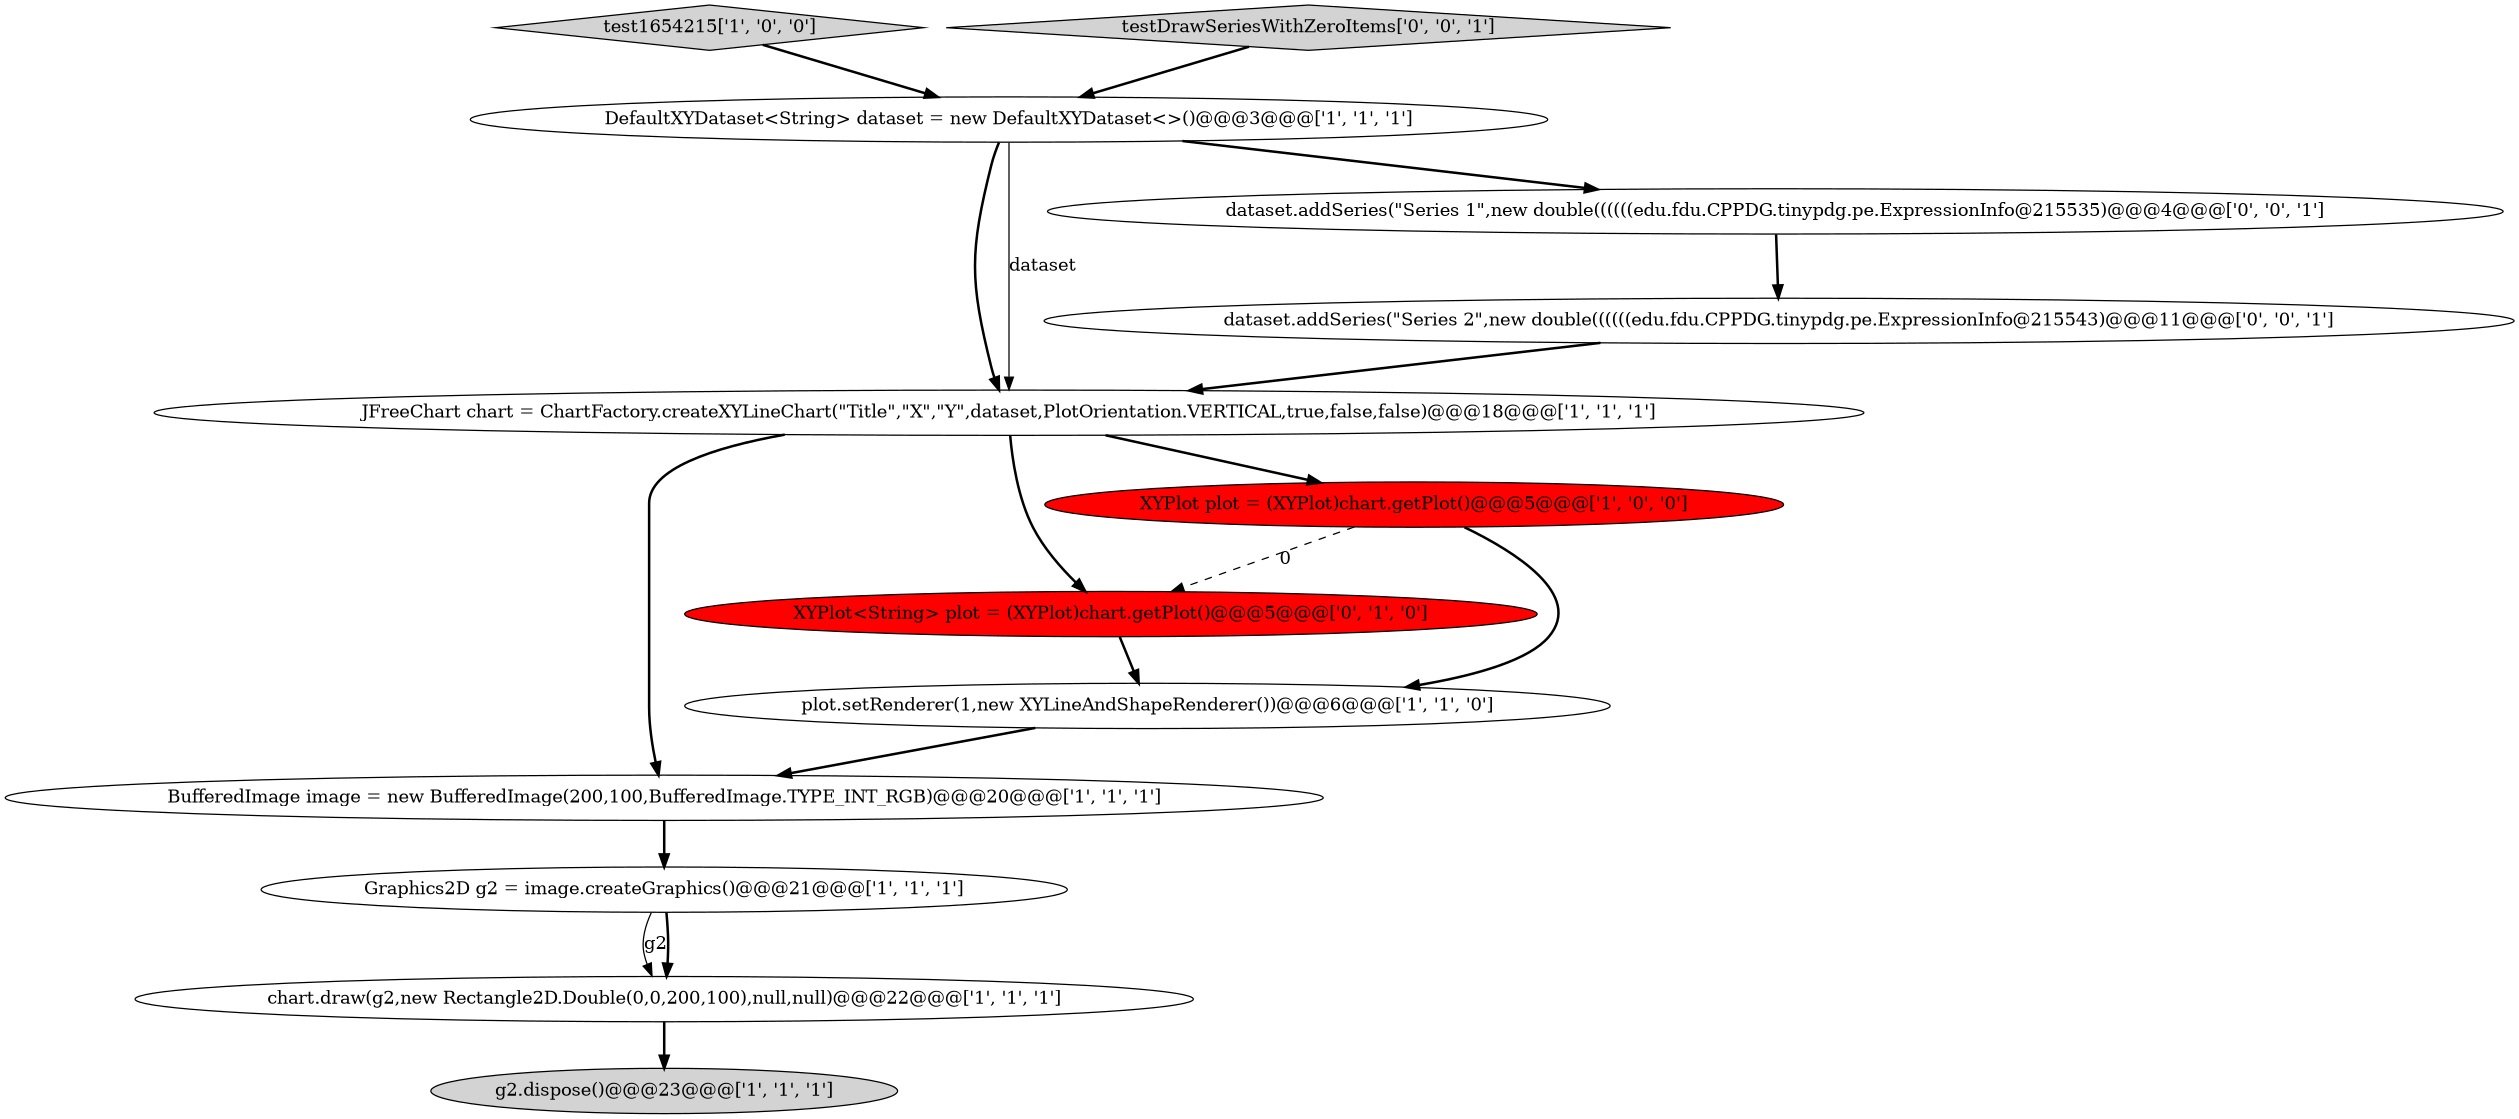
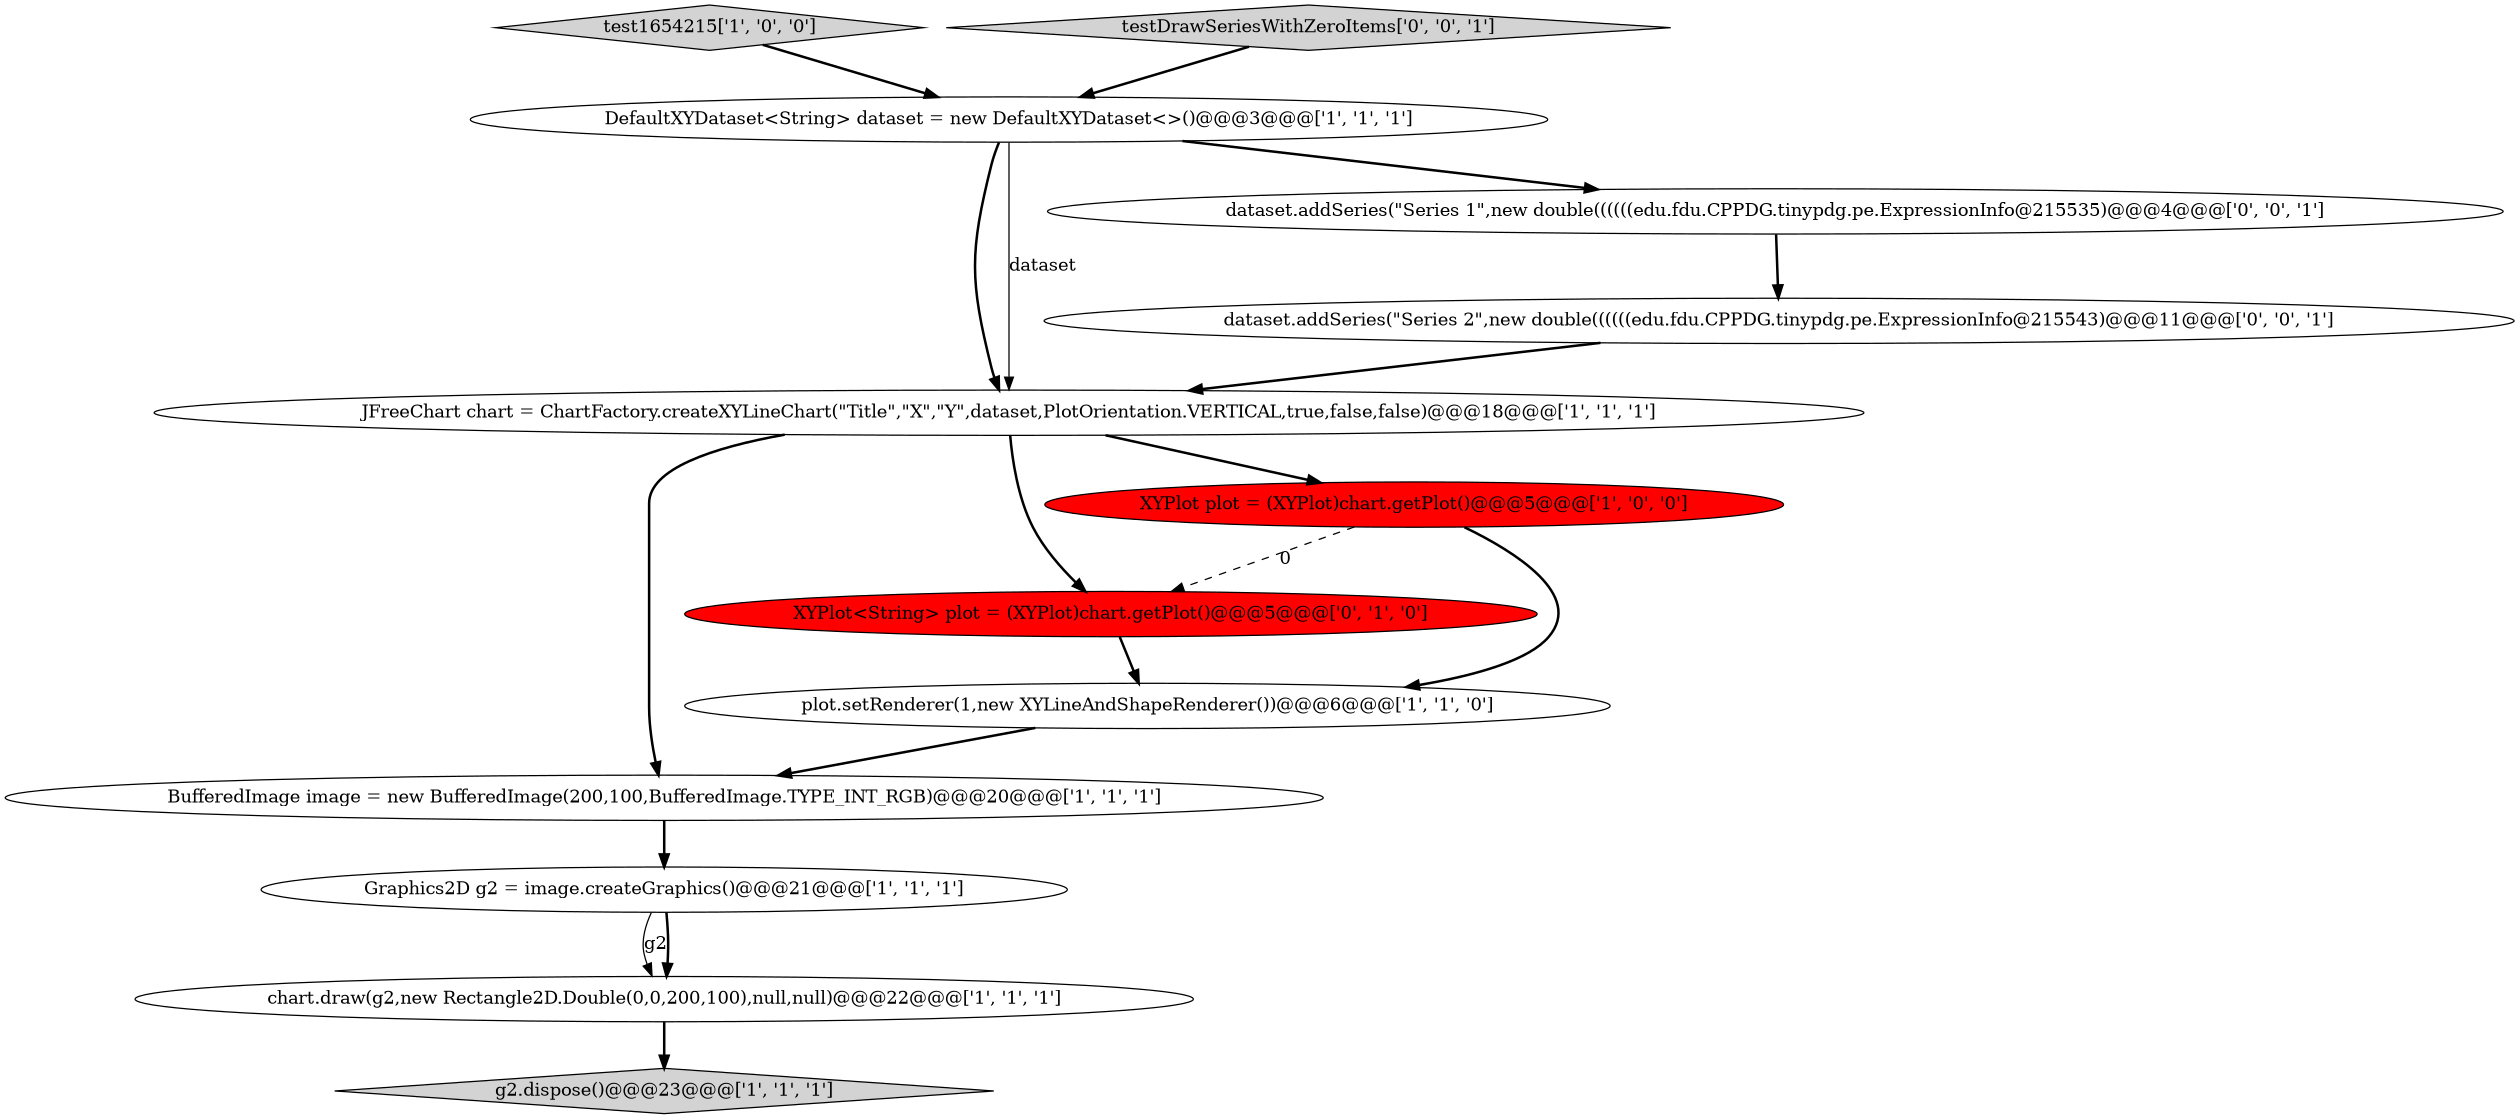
(664, 1091) -> (664, 1091)
